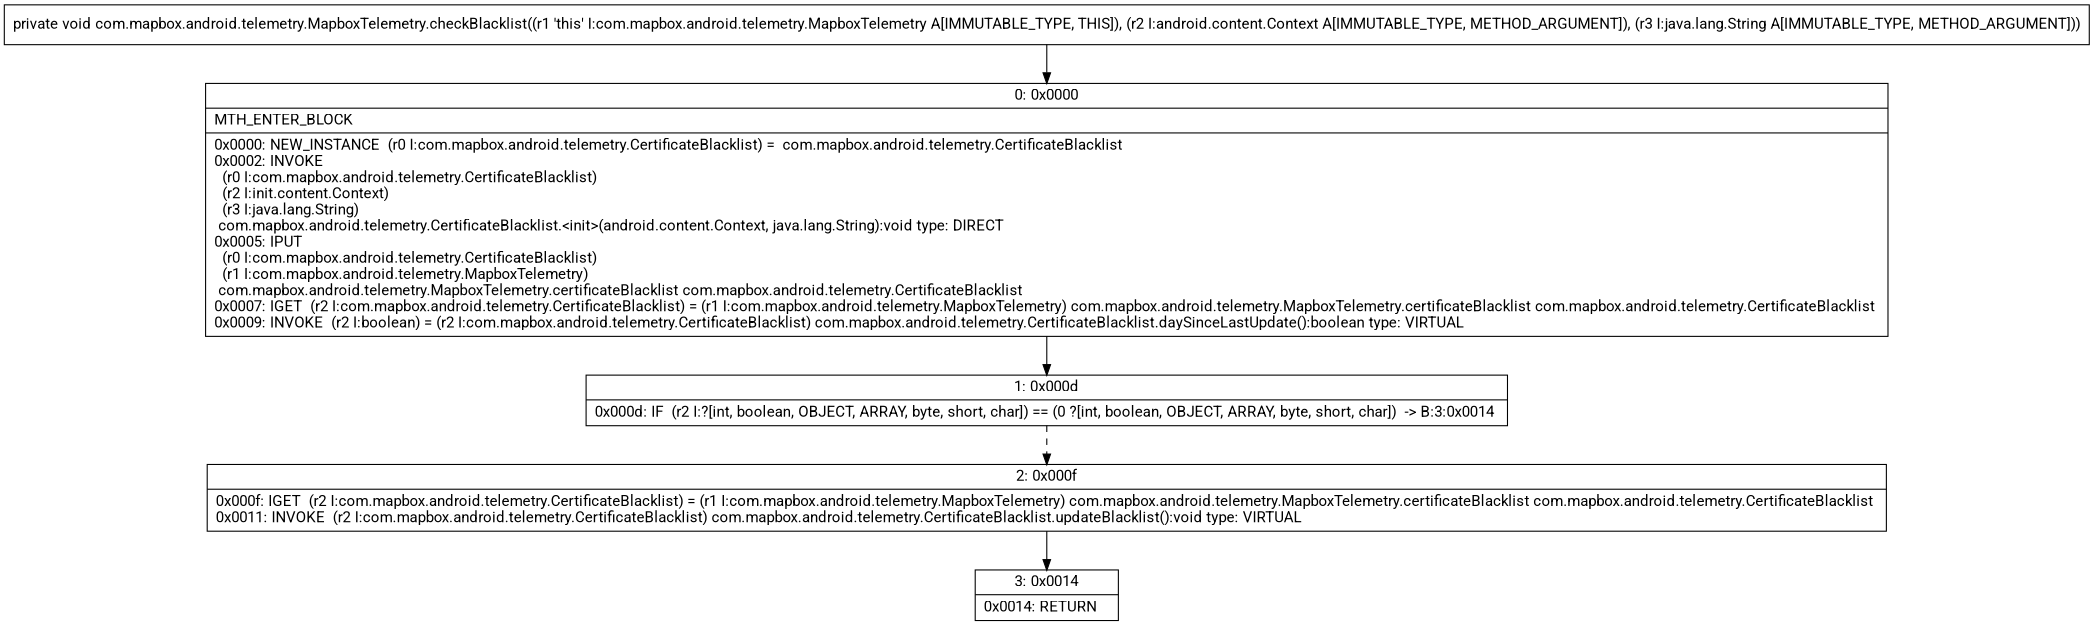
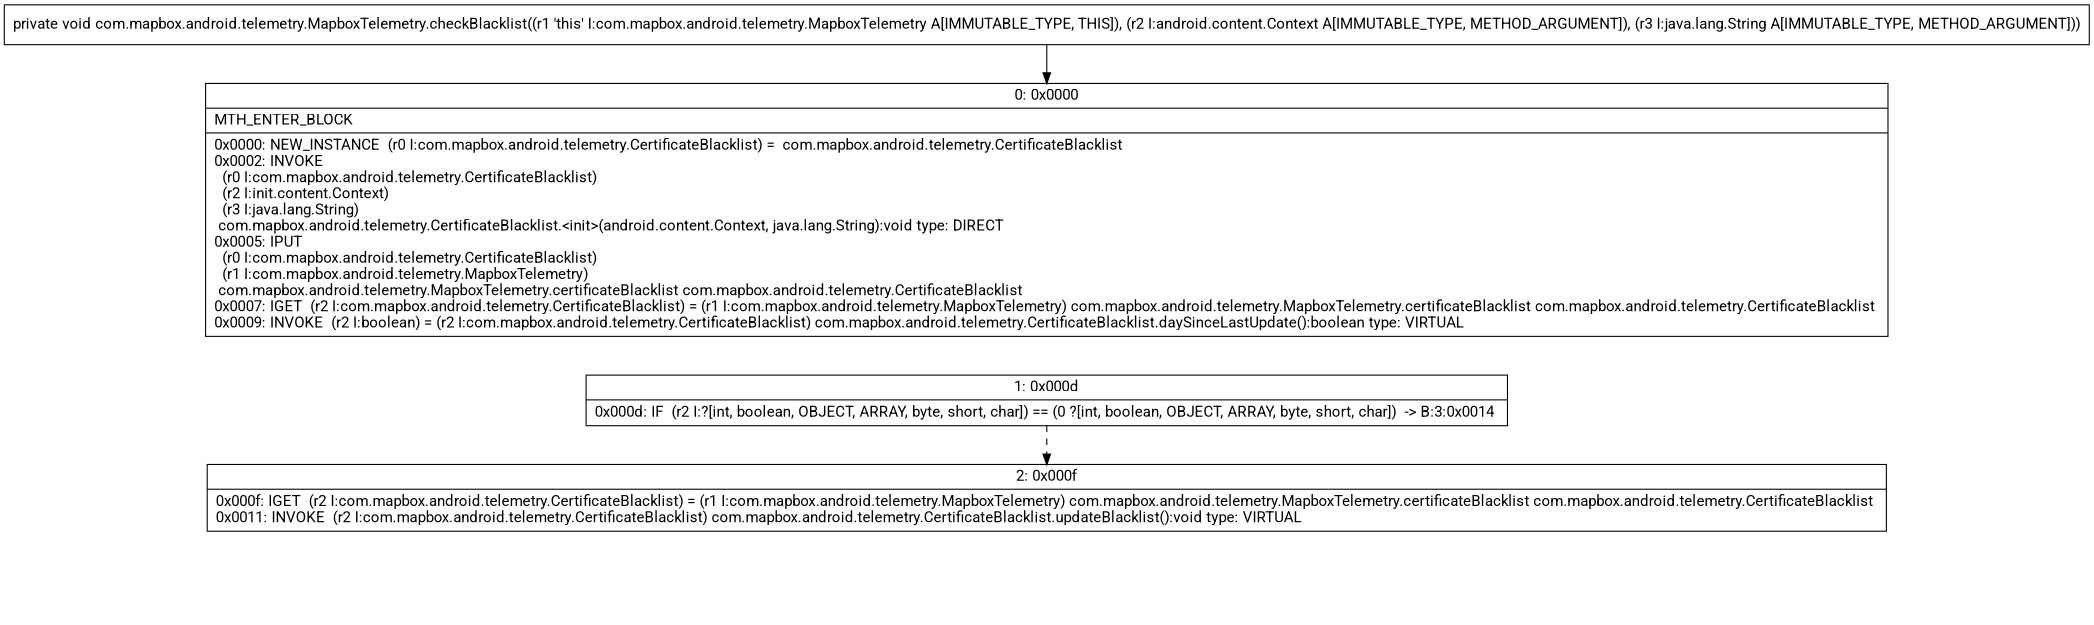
(1047, 350) -> none
(1047, 595) -> none
